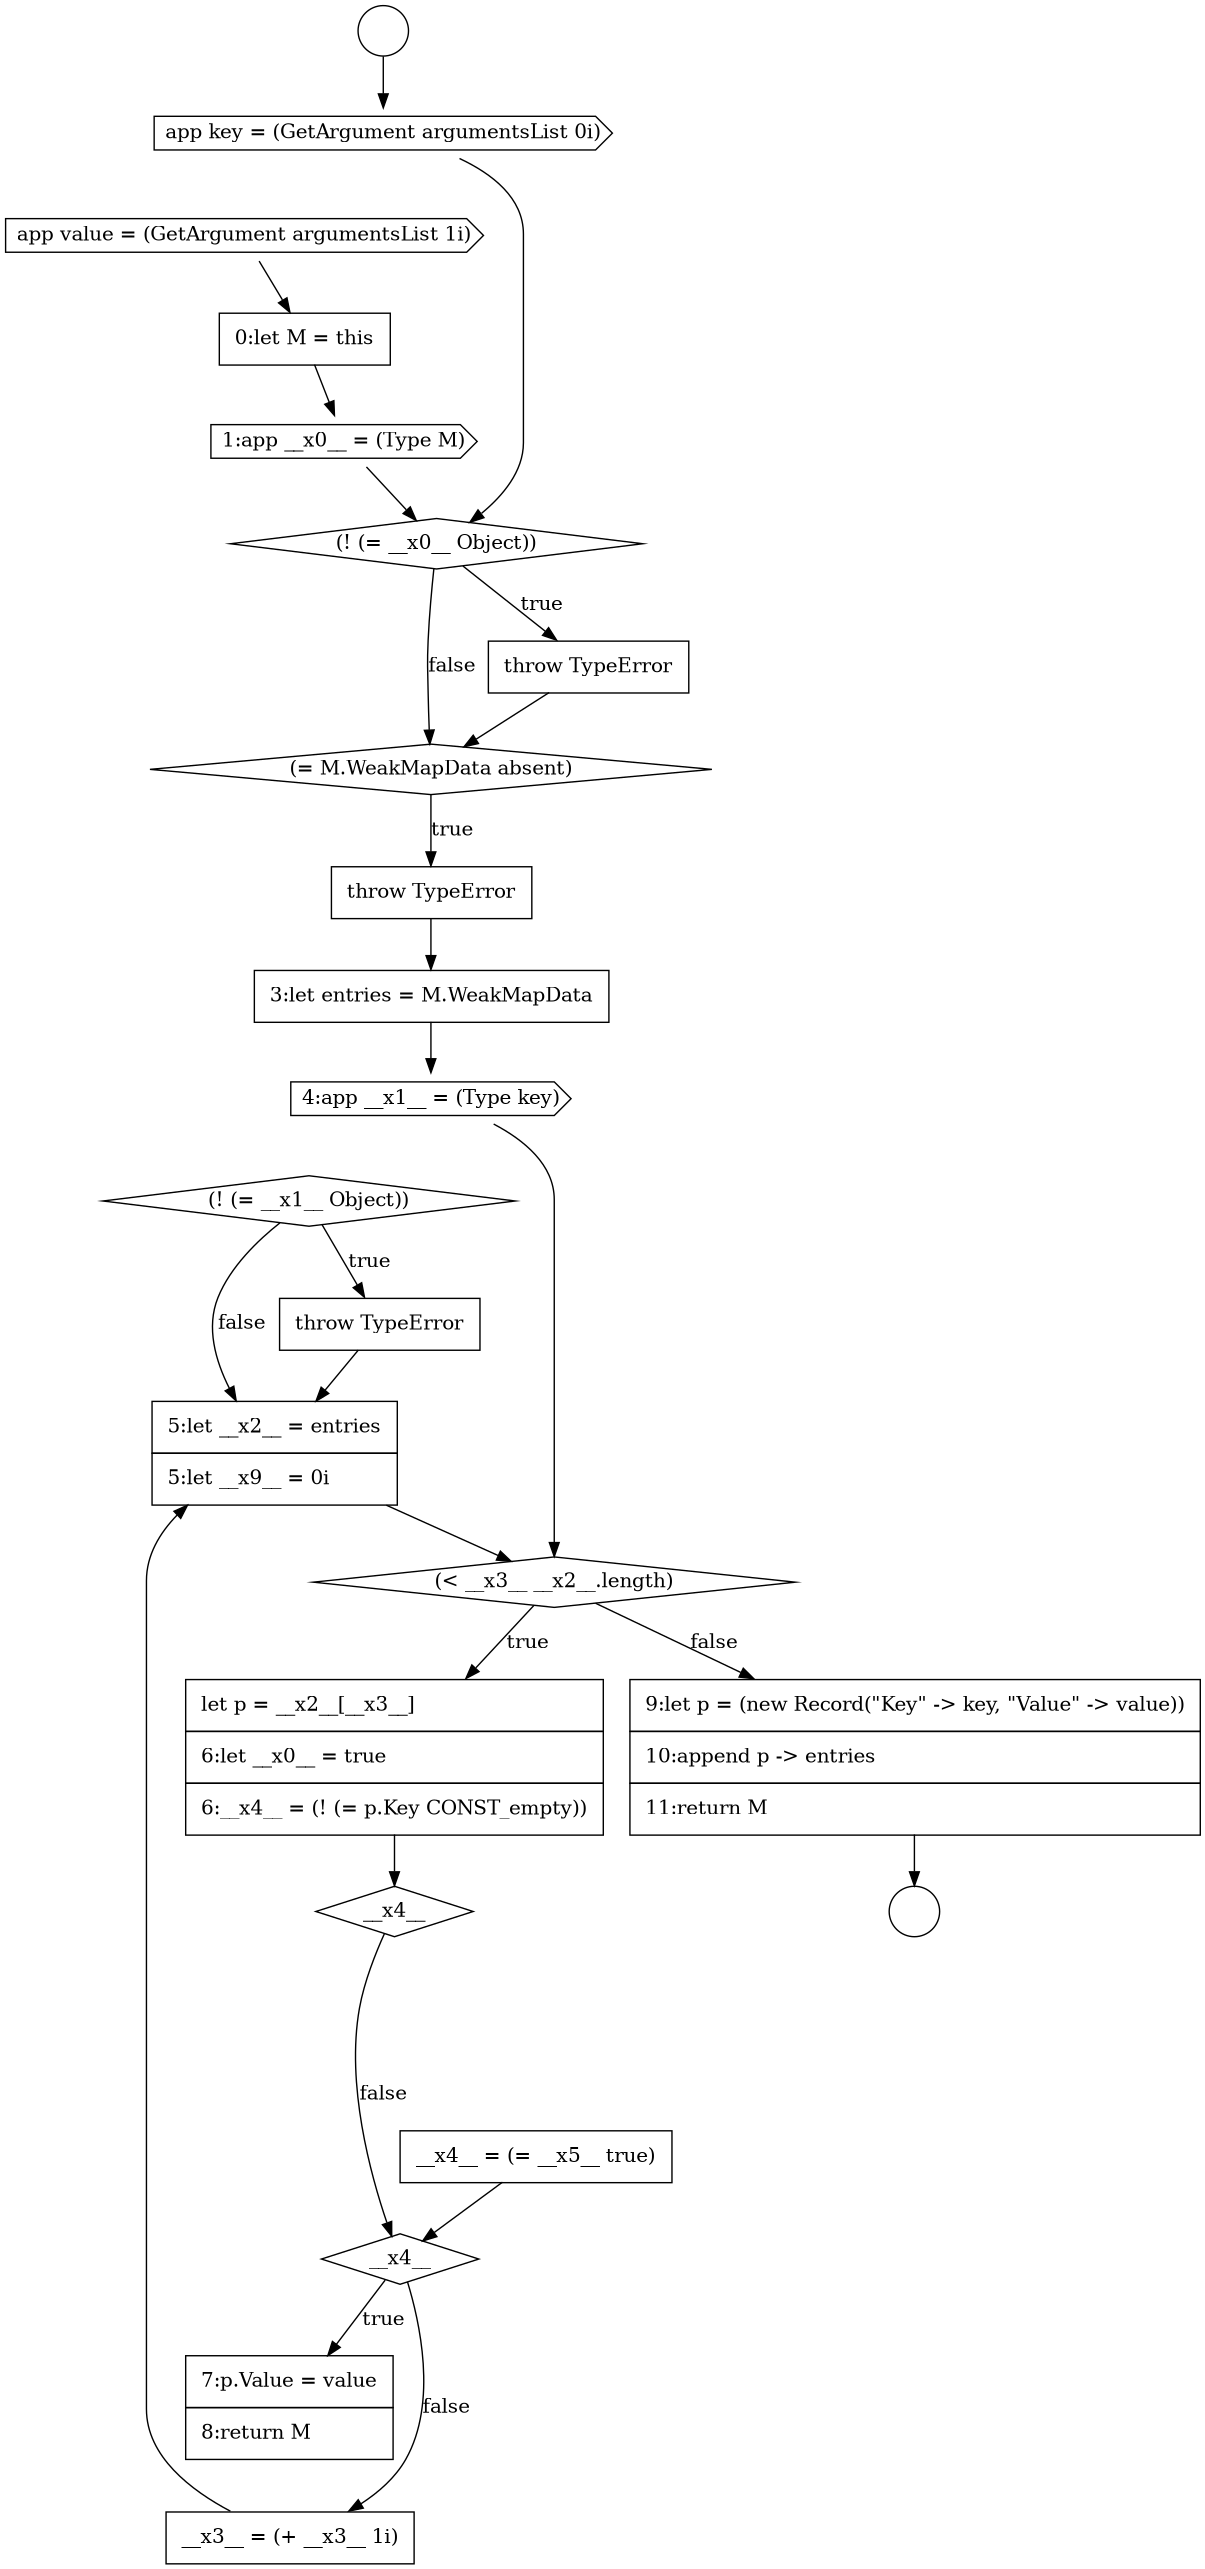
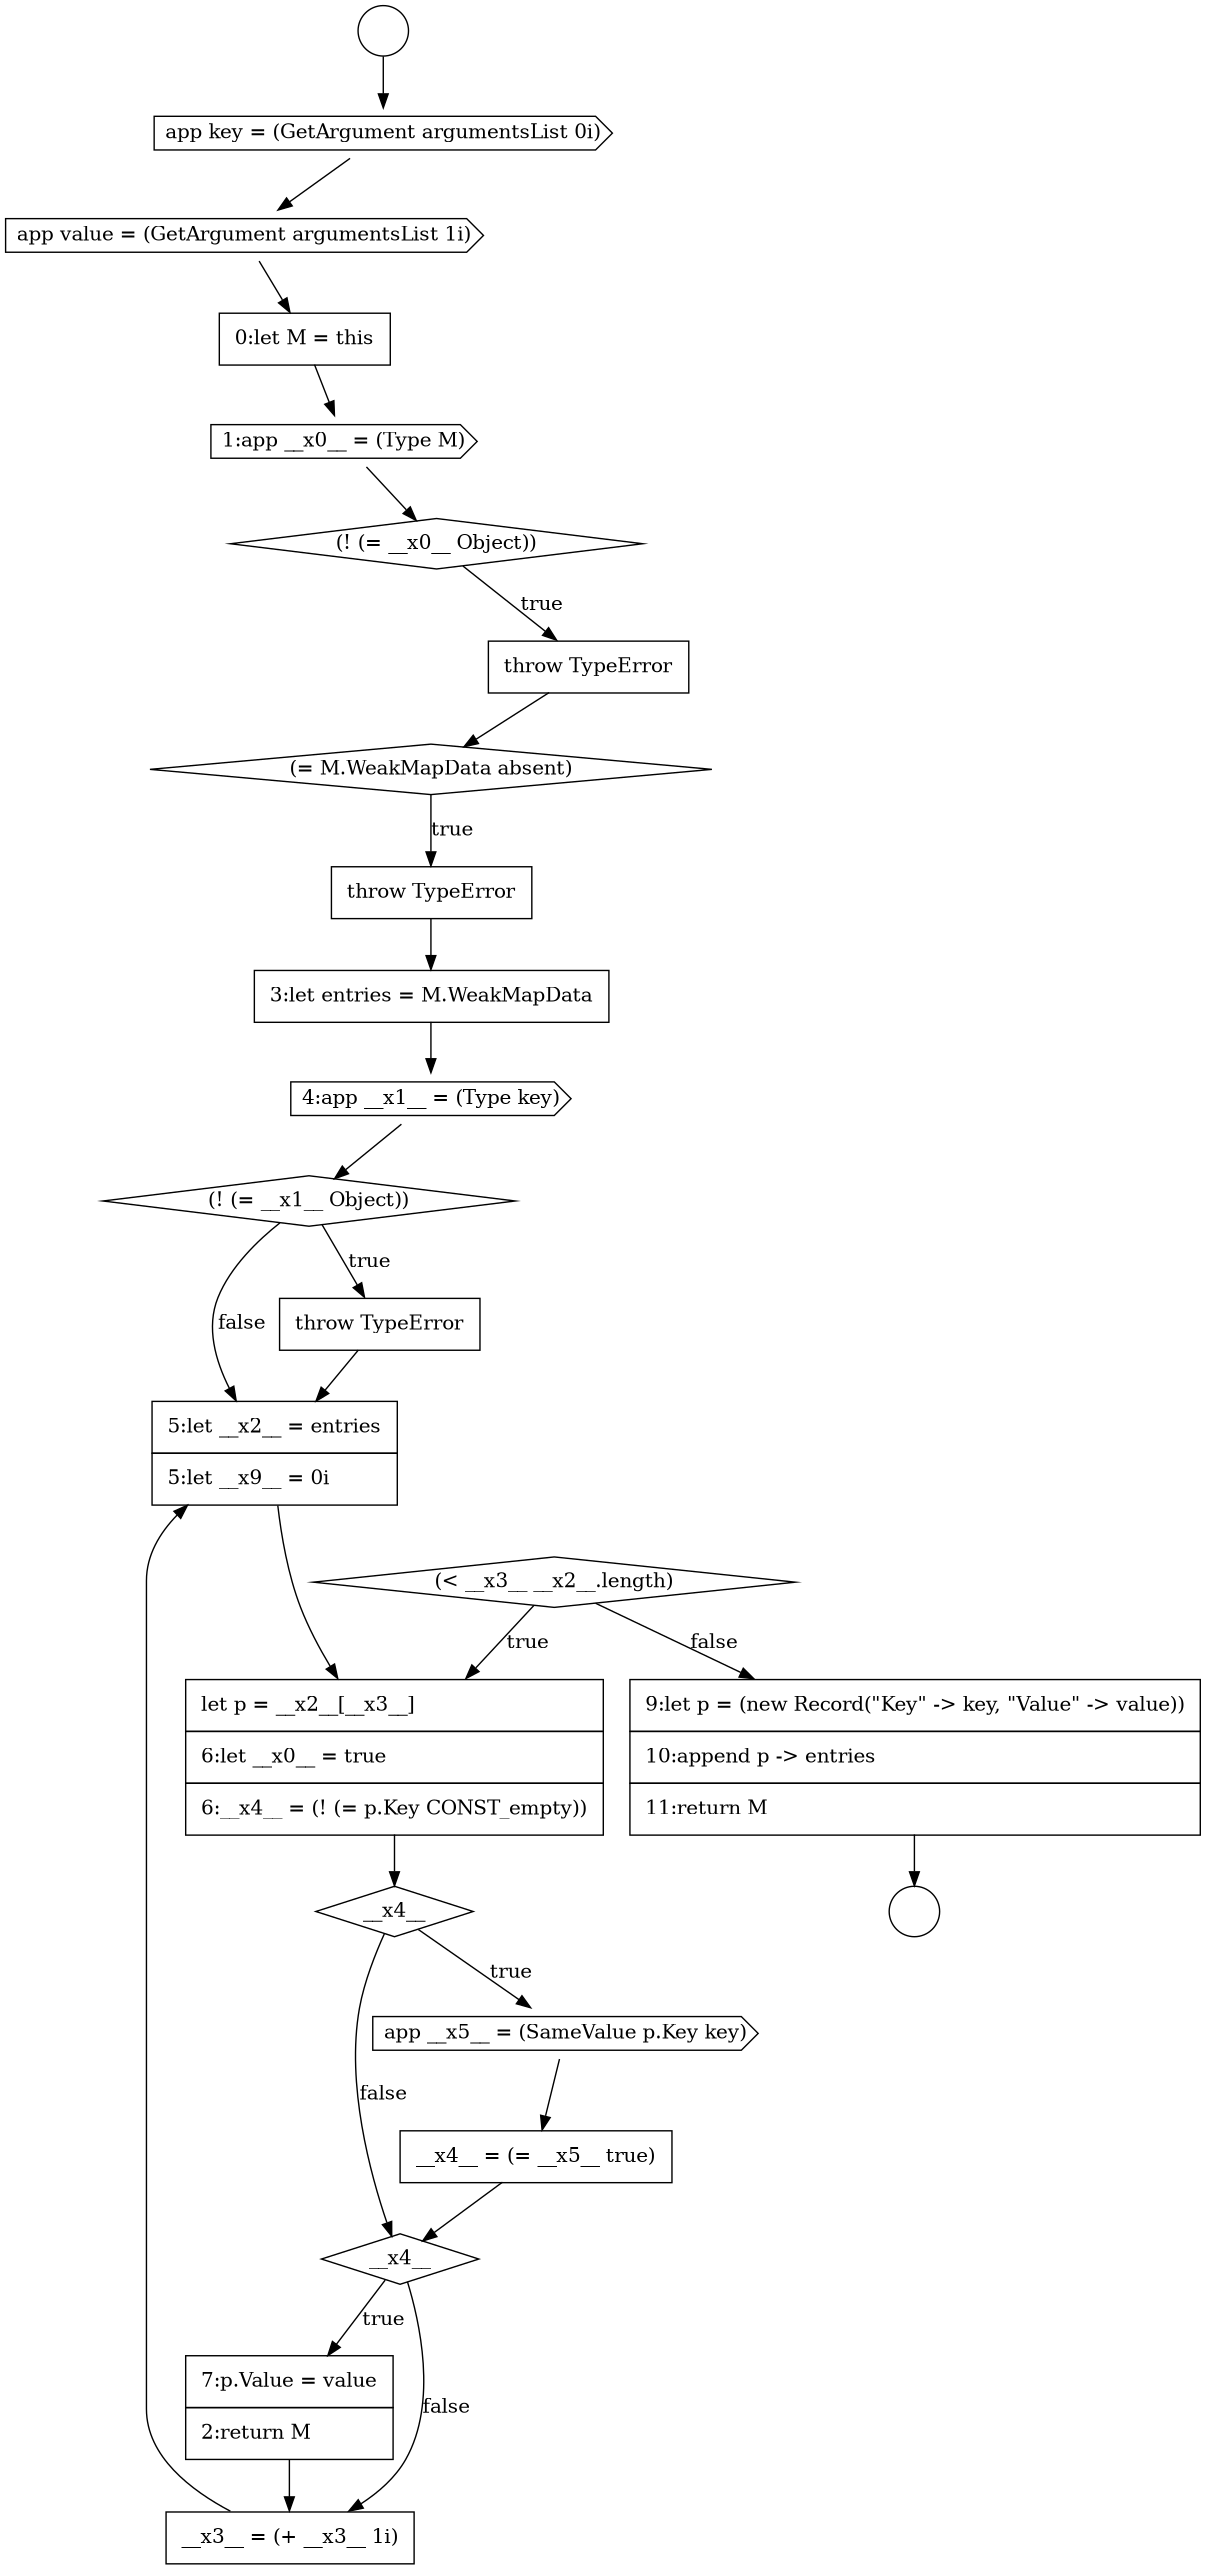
(523, 328) -> (320, 180)
(428, 649) -> none
(554, 1320) -> (374, 1147)
(442, 1530) -> (294, 1589)
none -> (565, 2033)
(256, 2433) -> (256, 2433)
none -> (289, 2478)
